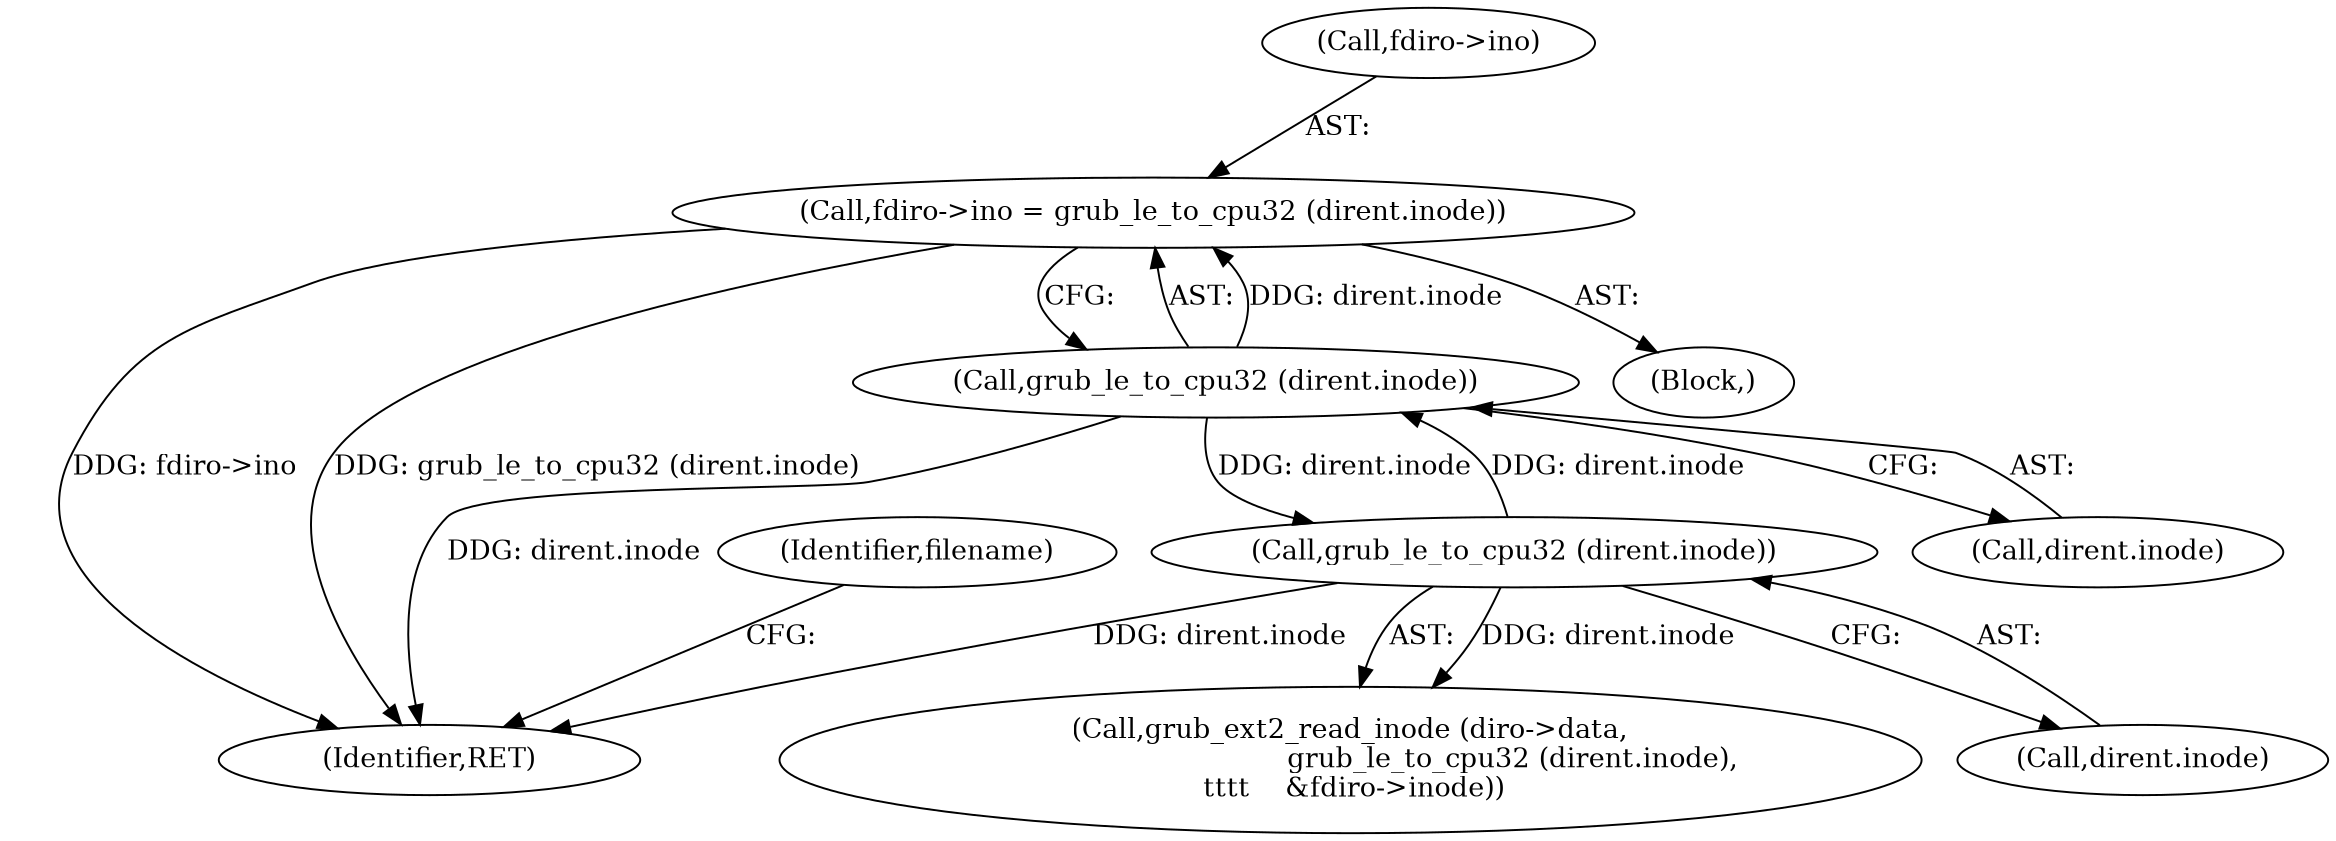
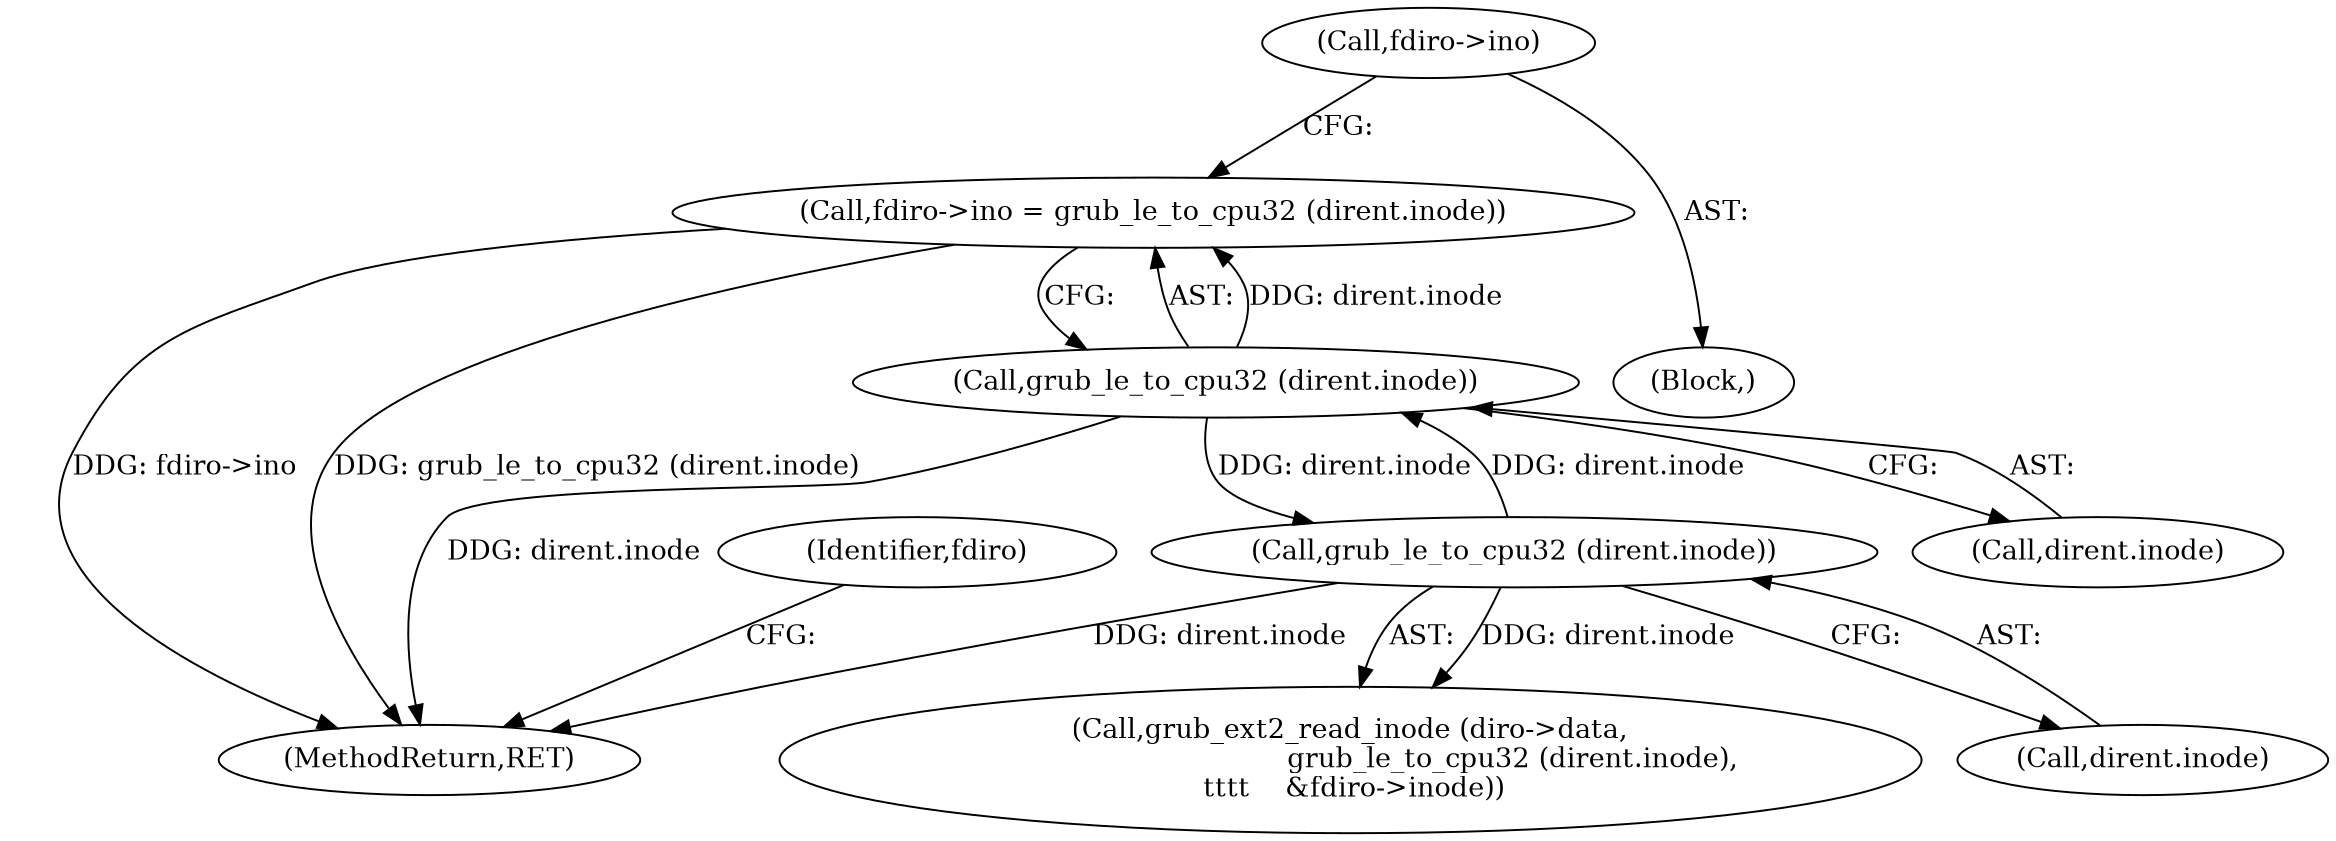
(1343, 128) -> (1343, 128)
(1505, 281) -> (1645, 170)
(917, 552) -> (917, 552)
(430, 760) -> (430, 760)
